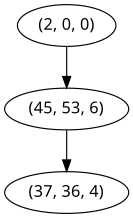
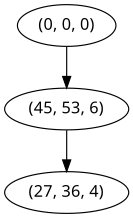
(67, 26) -> (67, 26)
(67, 193) -> (67, 193)
